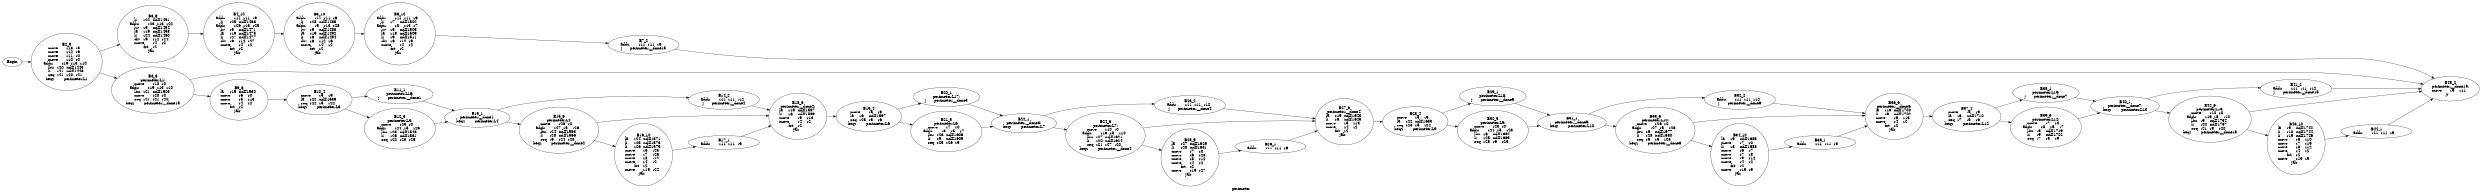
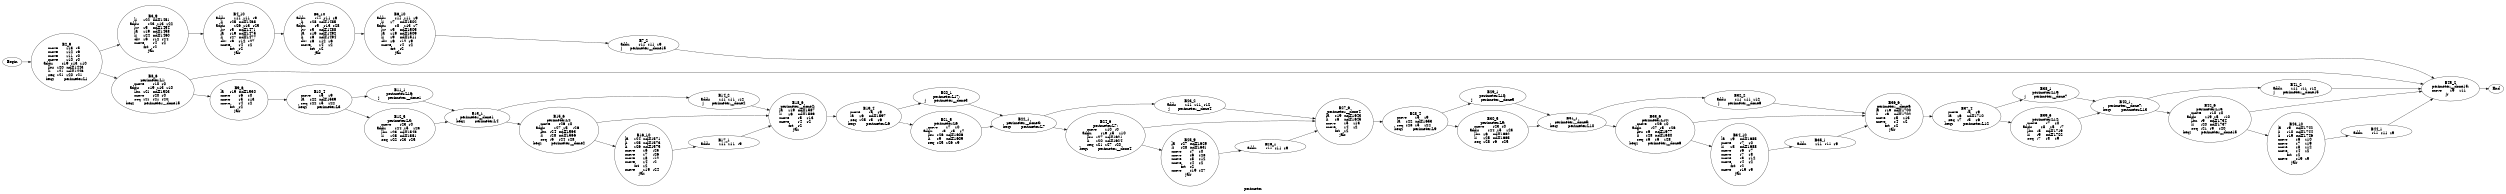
none -> (2496, 89)
